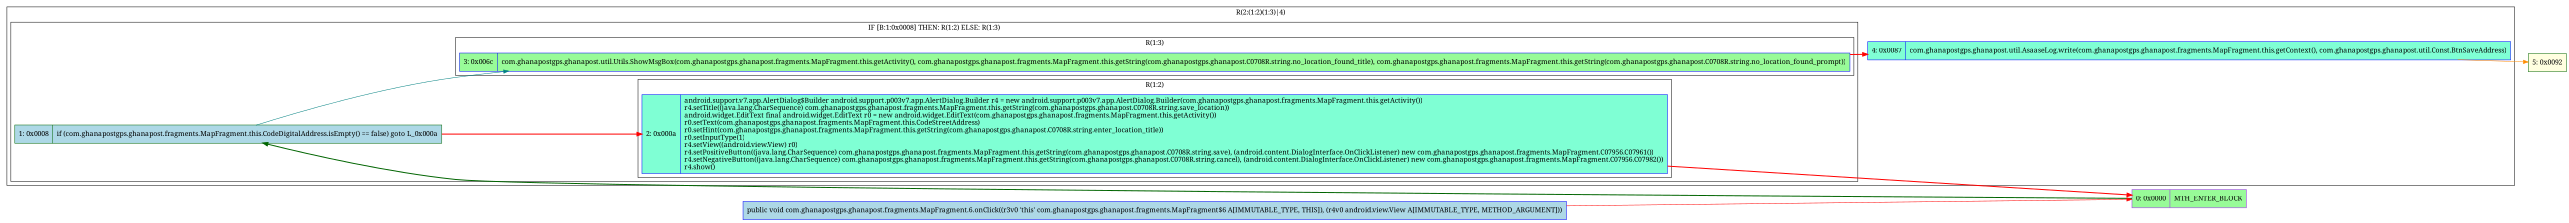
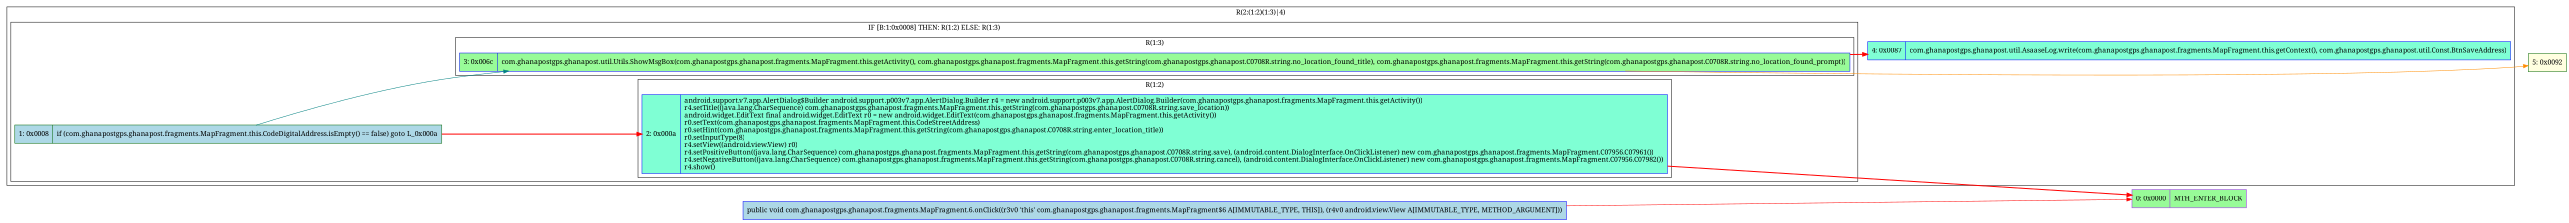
(2490, 61) -> (2074, 75)
(715, 138) -> (715, 138)
(1198, 191) -> none
